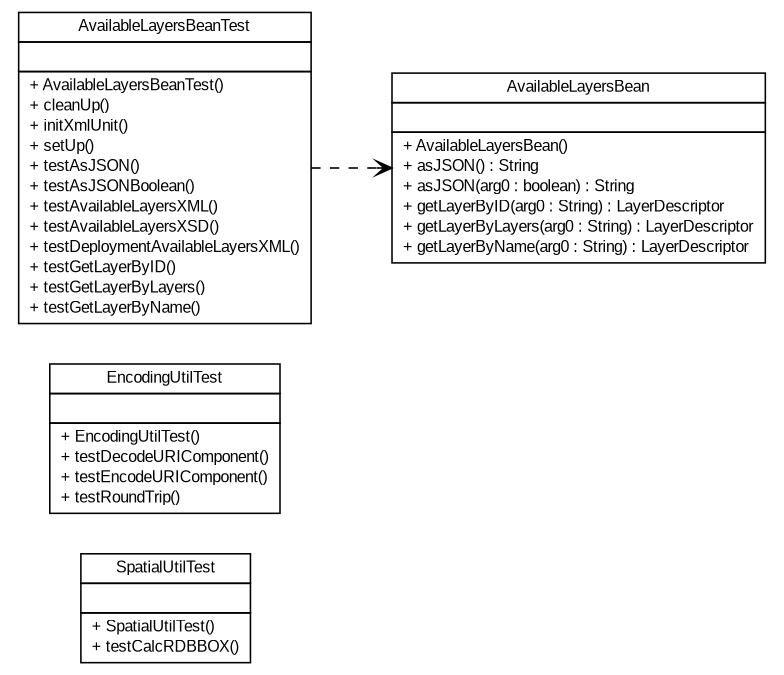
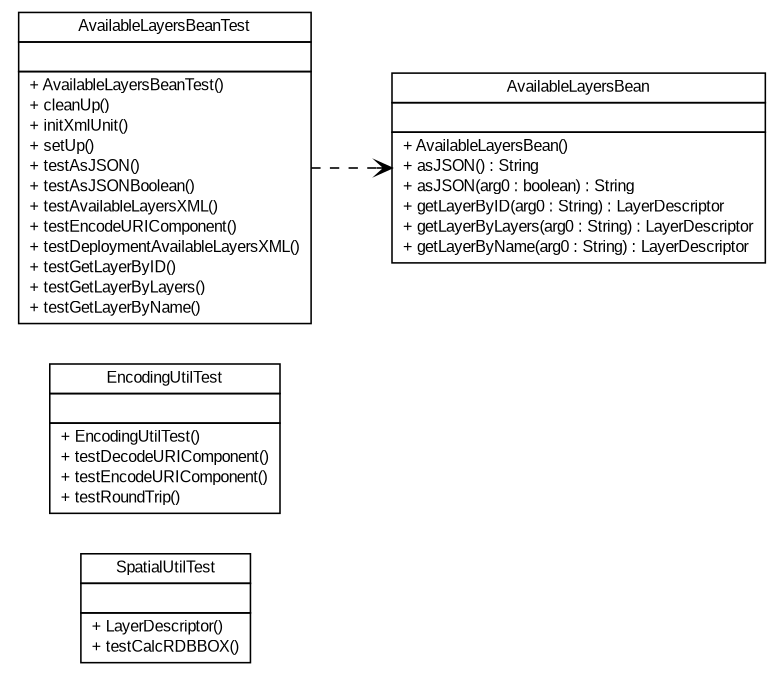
(124, 227) -> (133, 227)
(153, 627) -> (158, 627)
